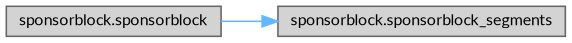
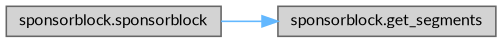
(422, 21) -> (387, 21)
